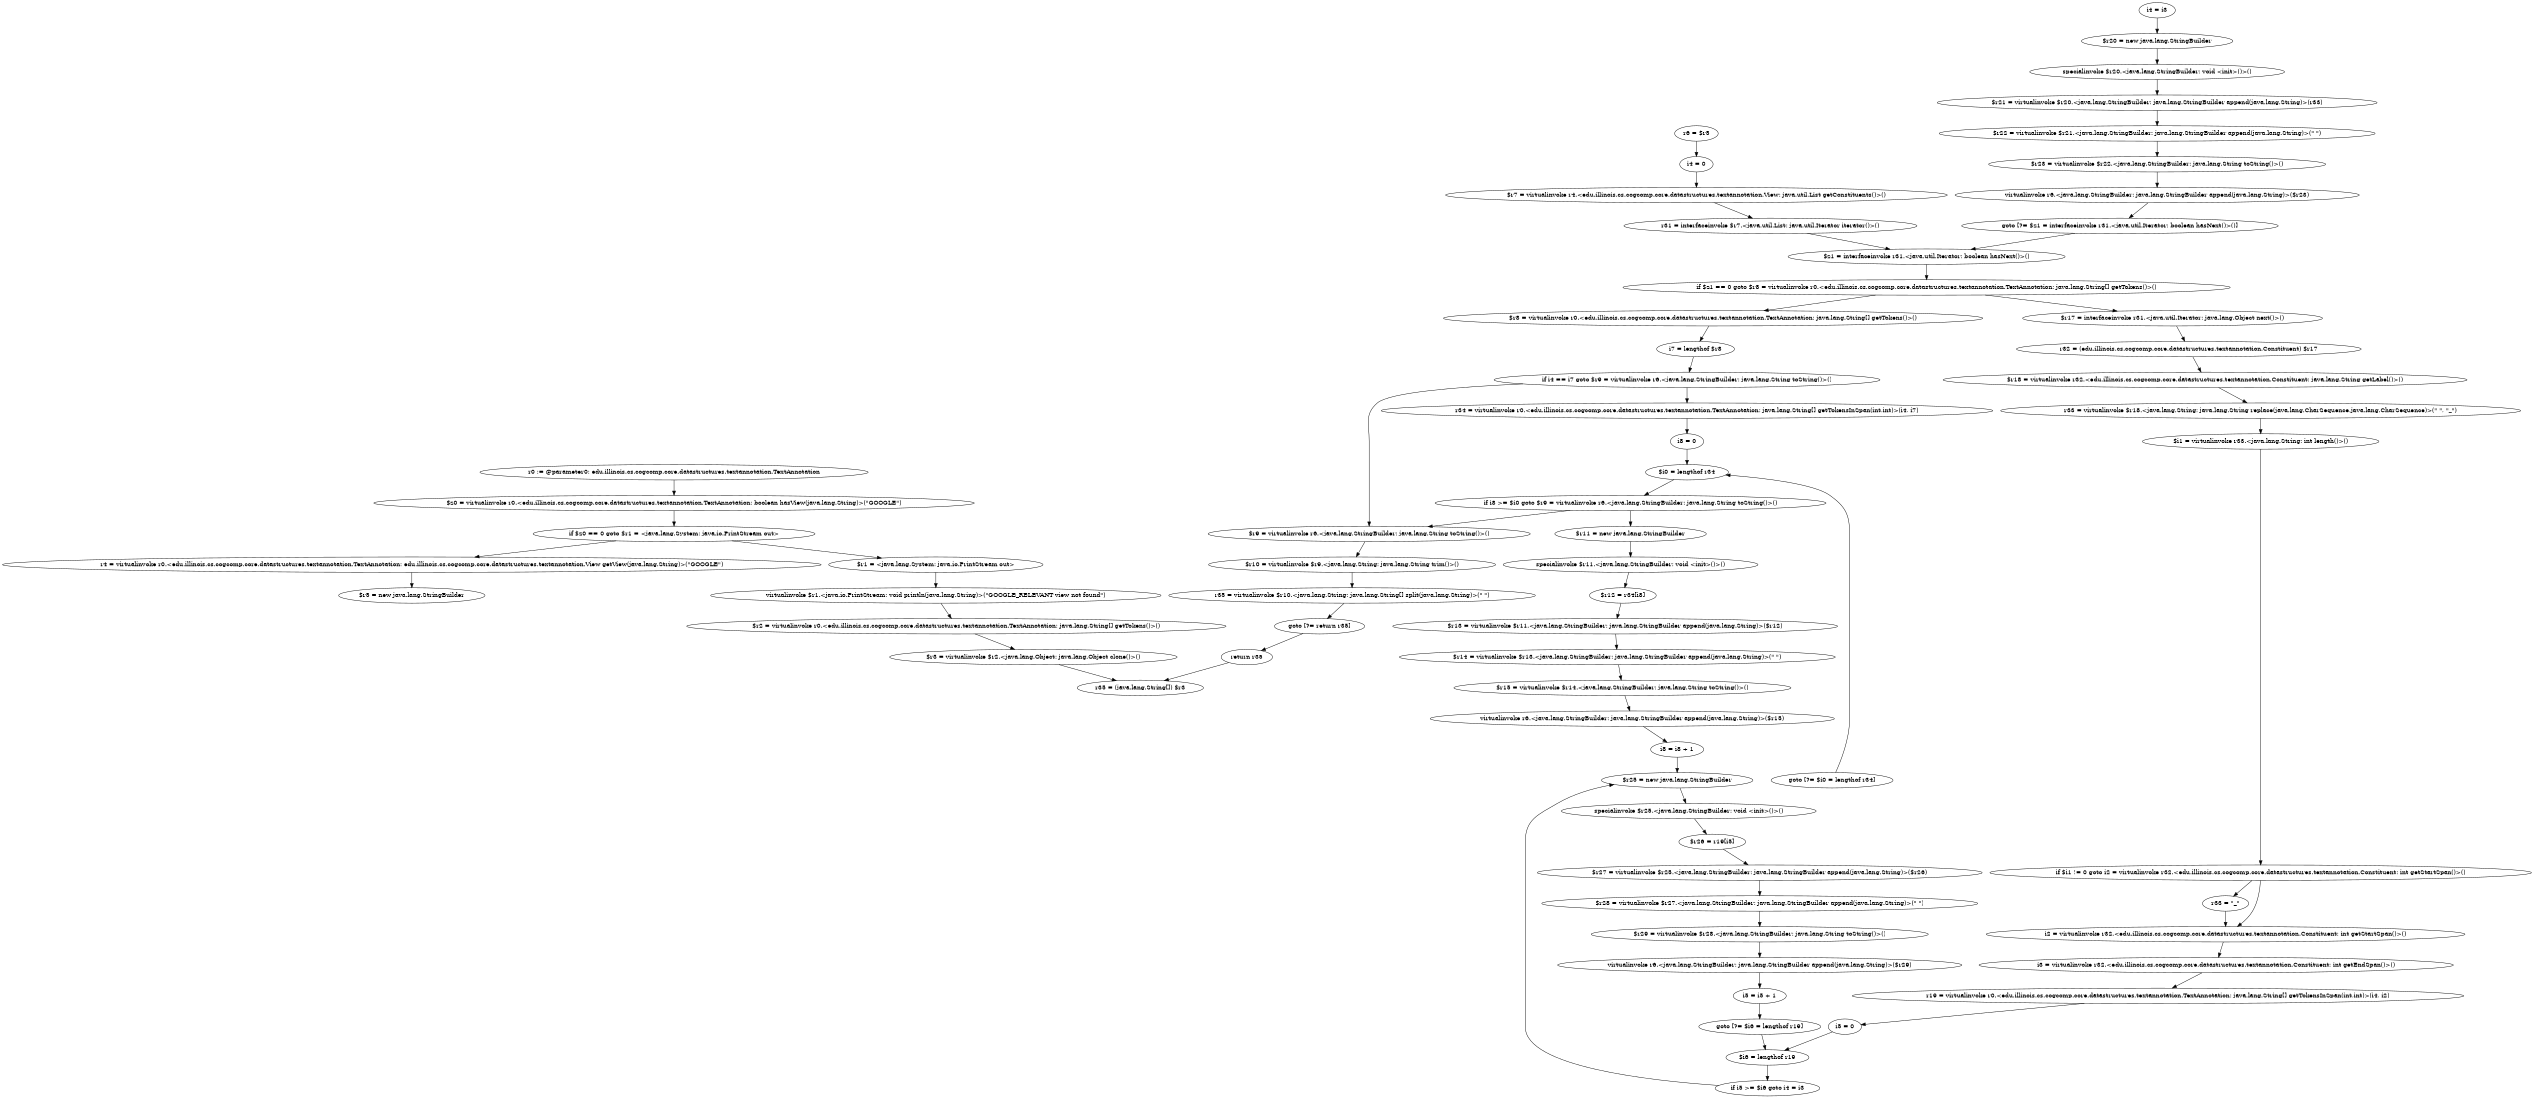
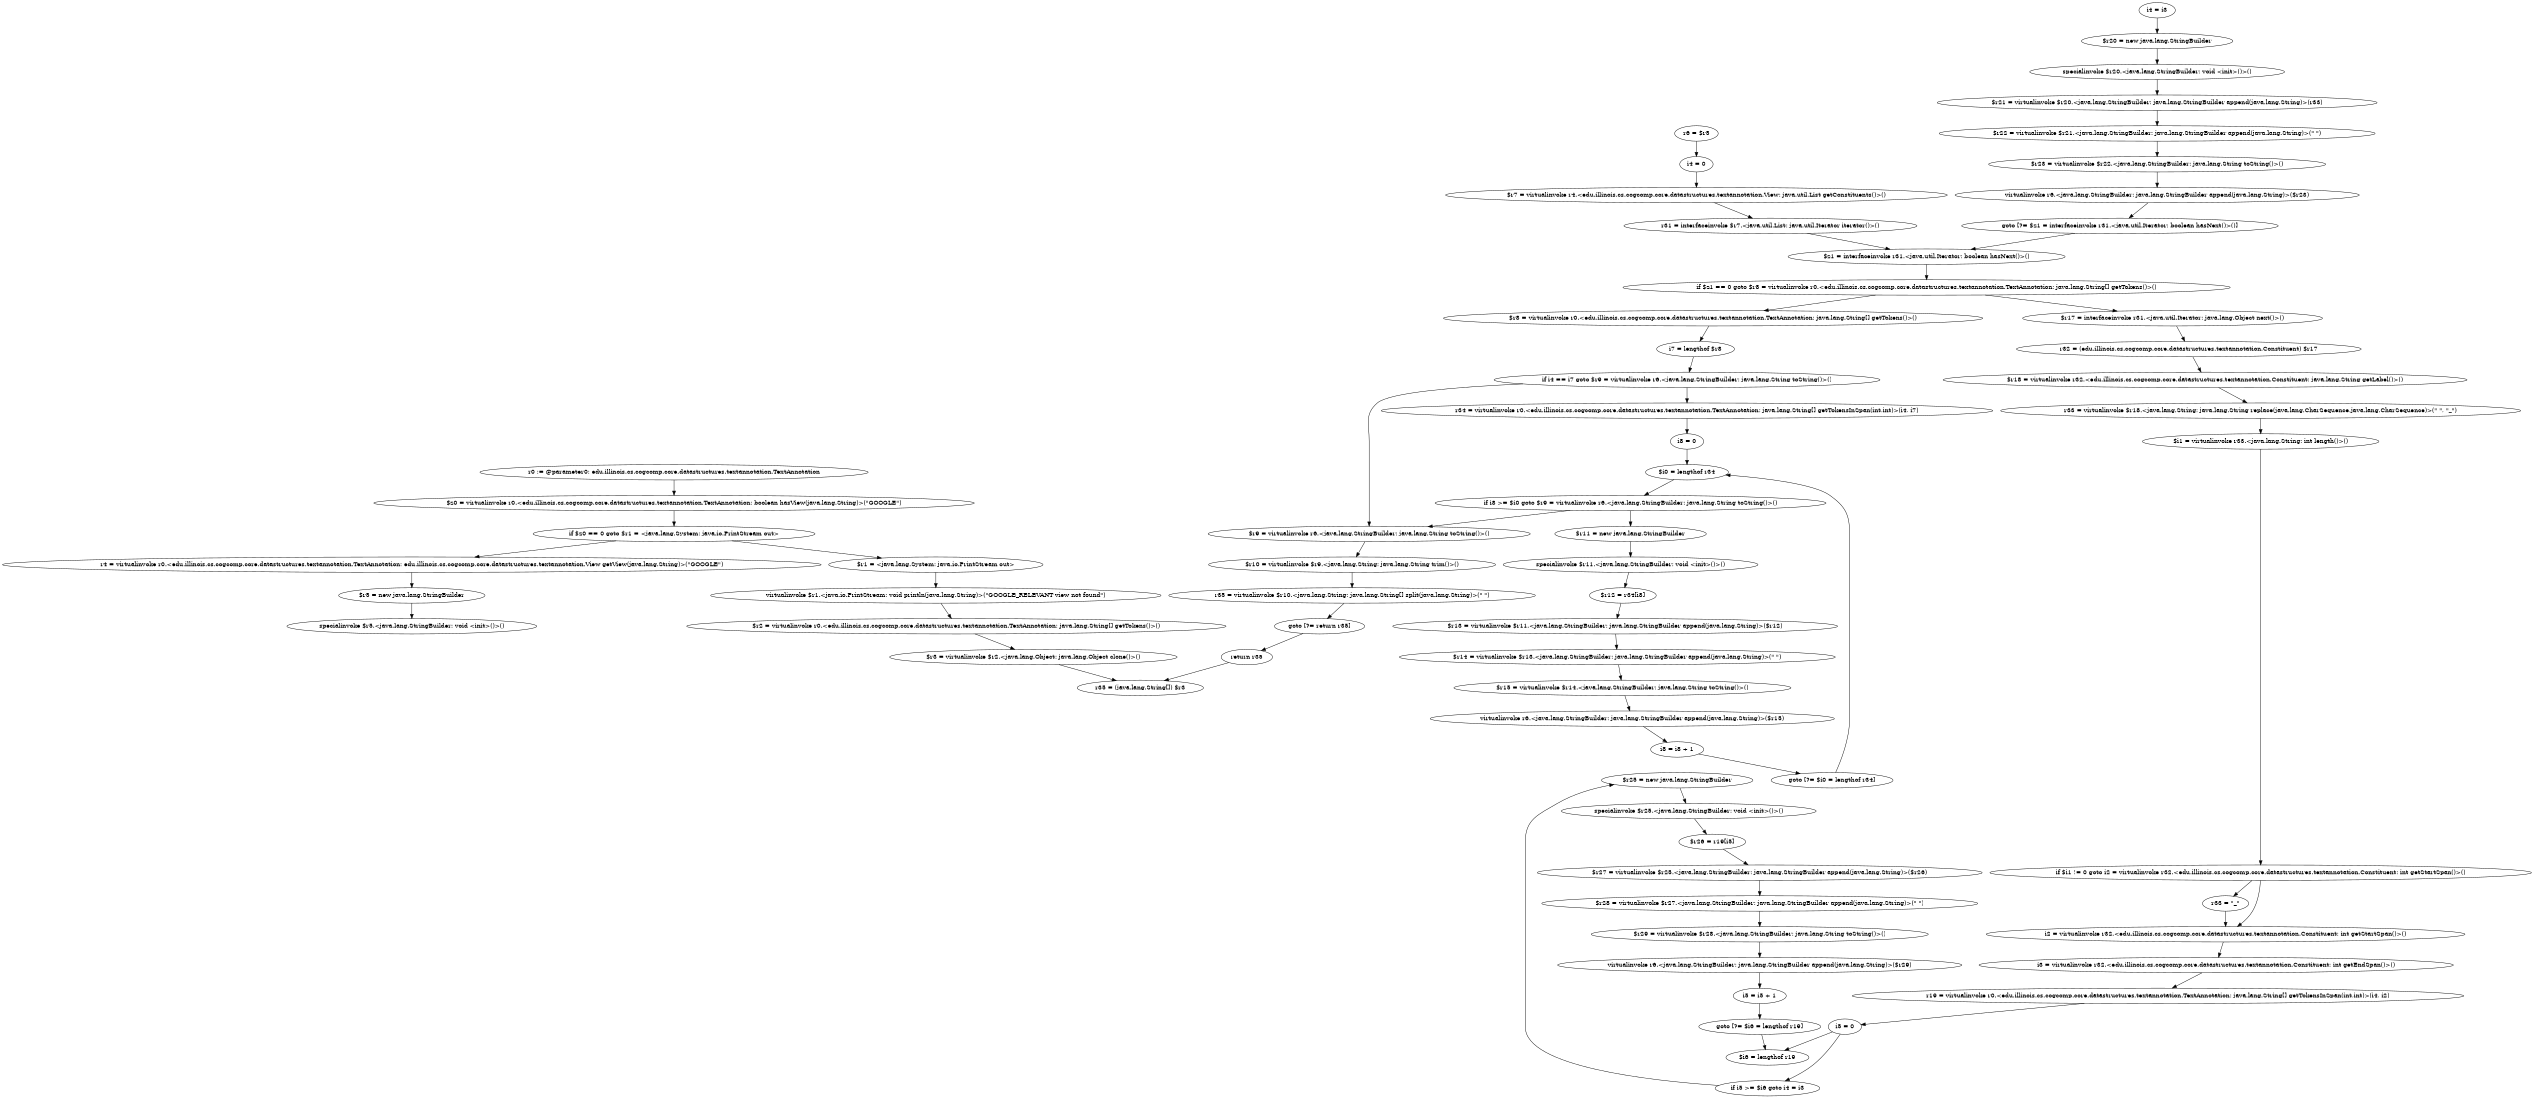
none -> (412, 626)
(1677, 763) -> (1747, 763)
(1767, 1071) -> (1818, 1061)
